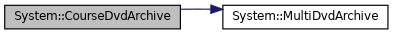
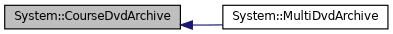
(196, 9) -> (208, 25)
